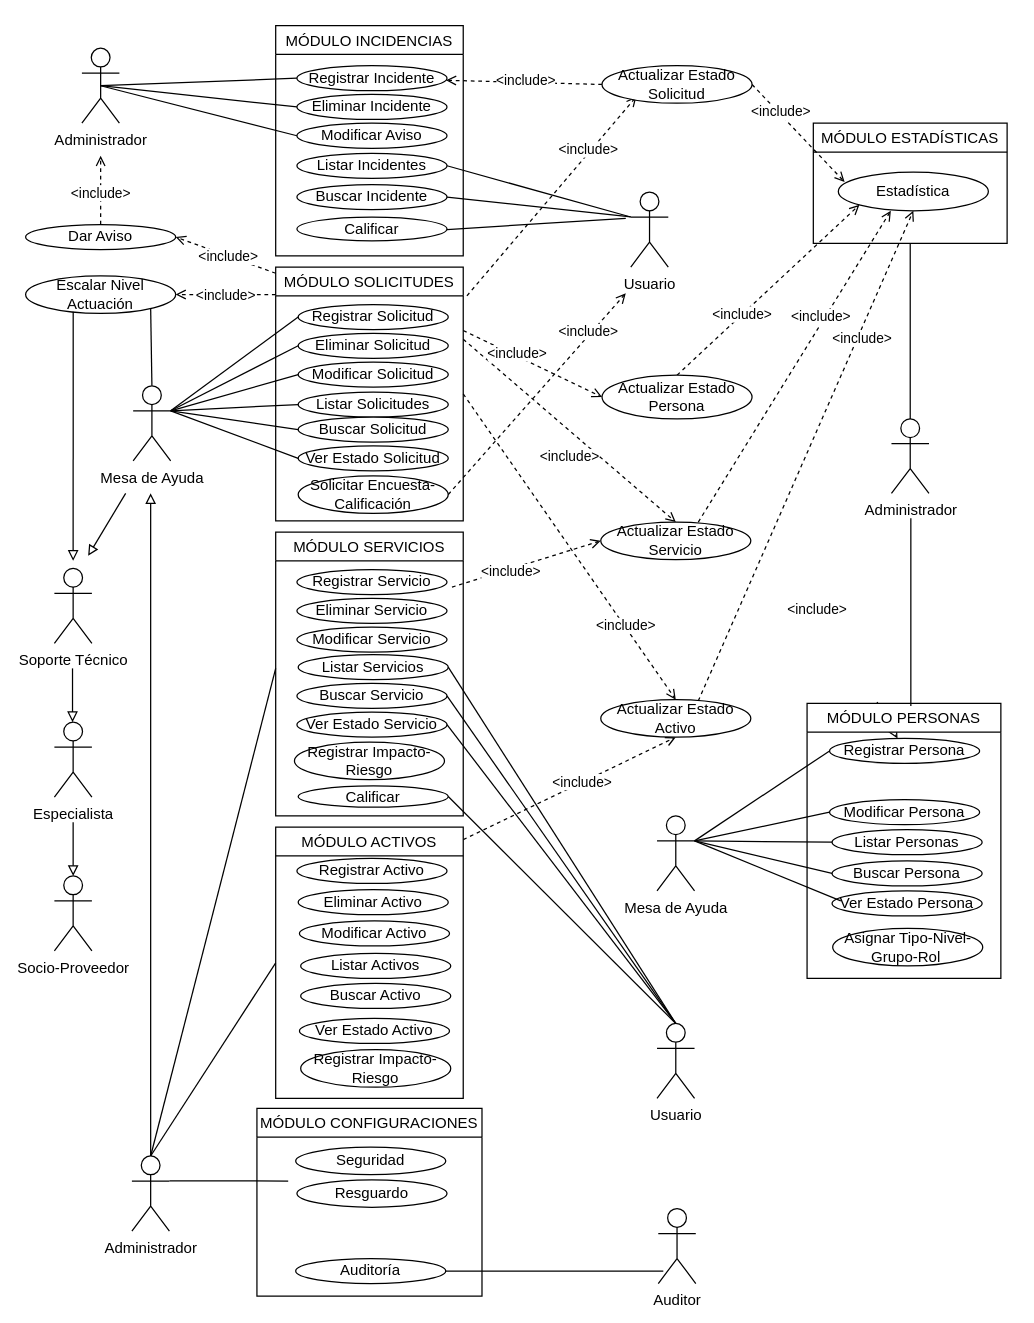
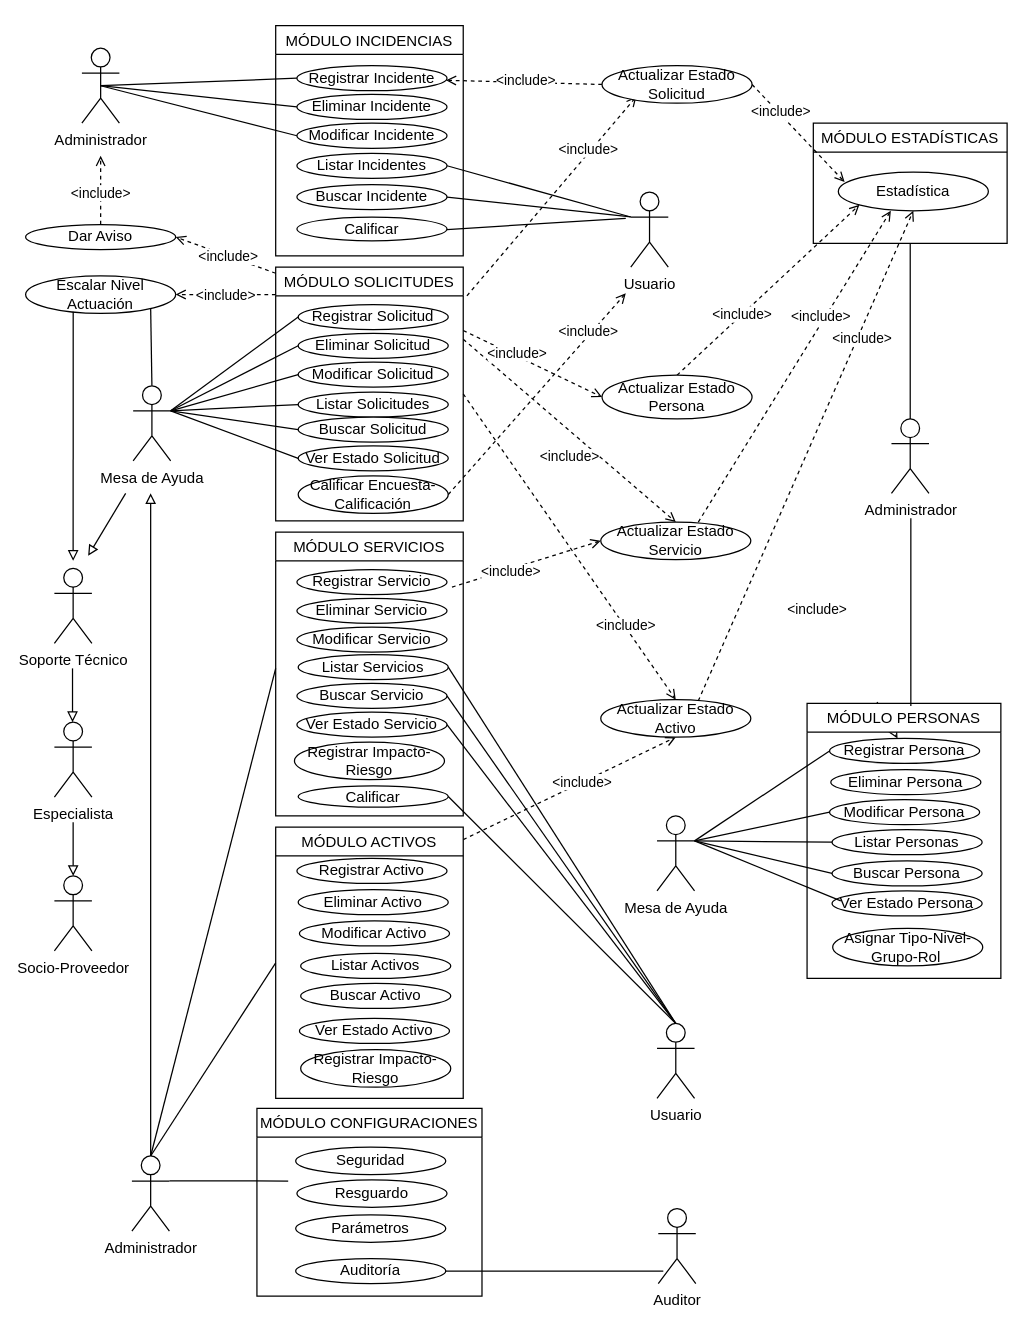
(372, 136) -> (372, 136)
(373, 494) -> (373, 494)
none -> (906, 782)
none -> (371, 1228)
